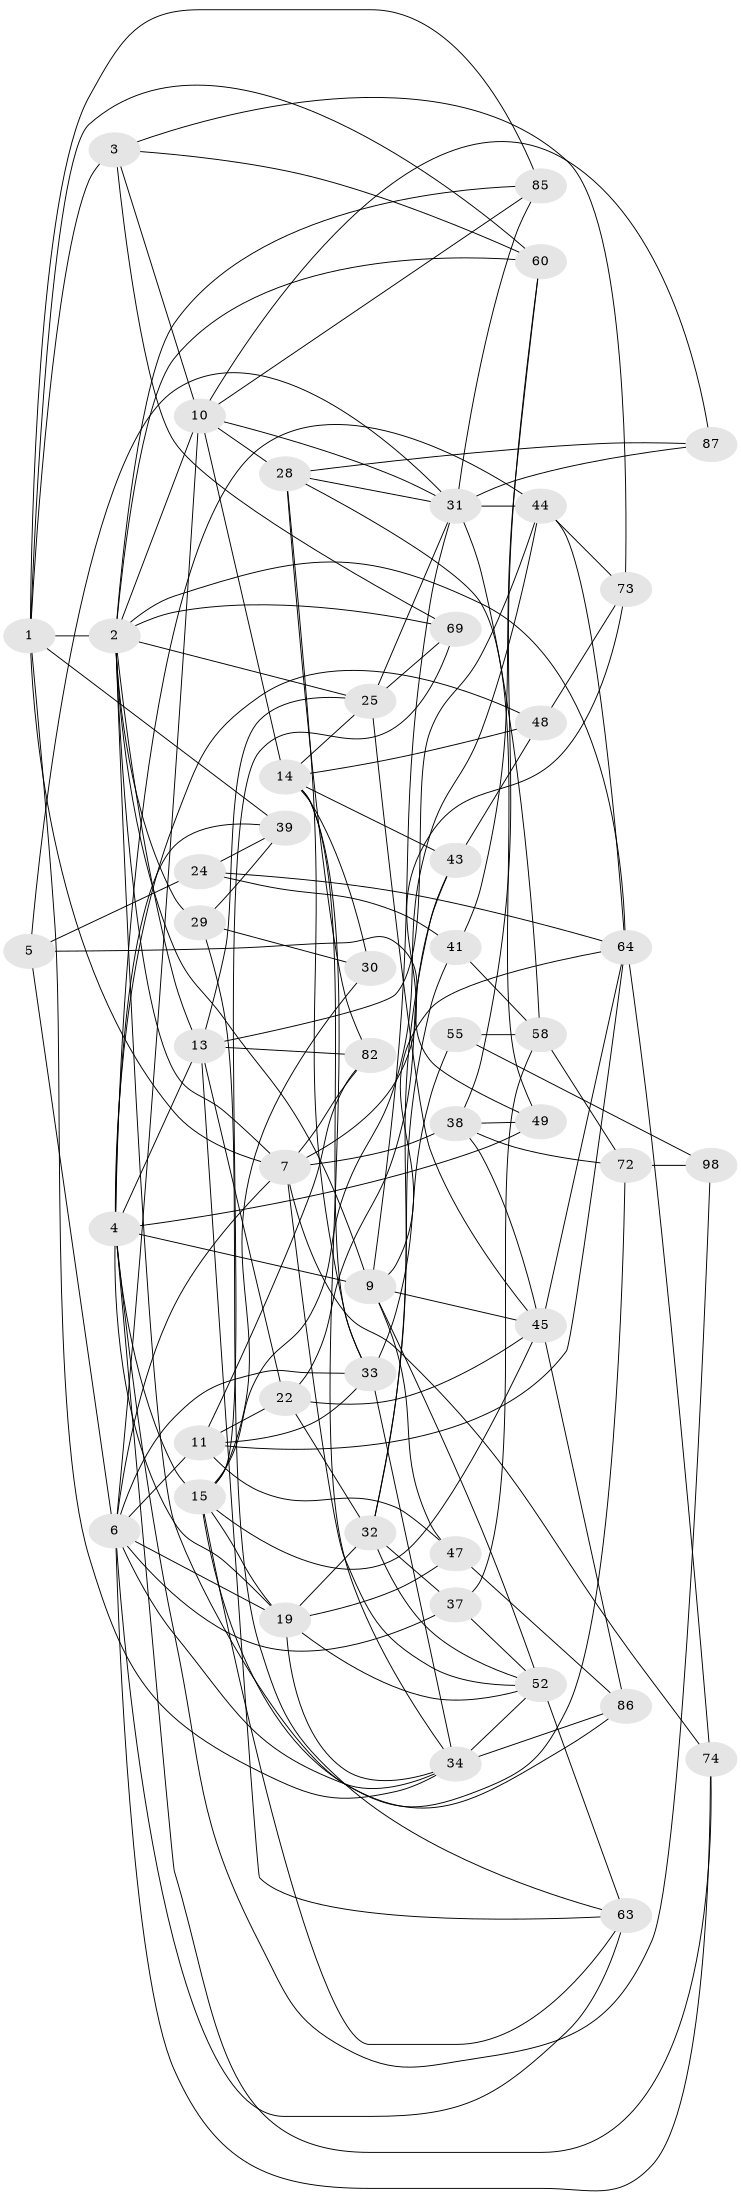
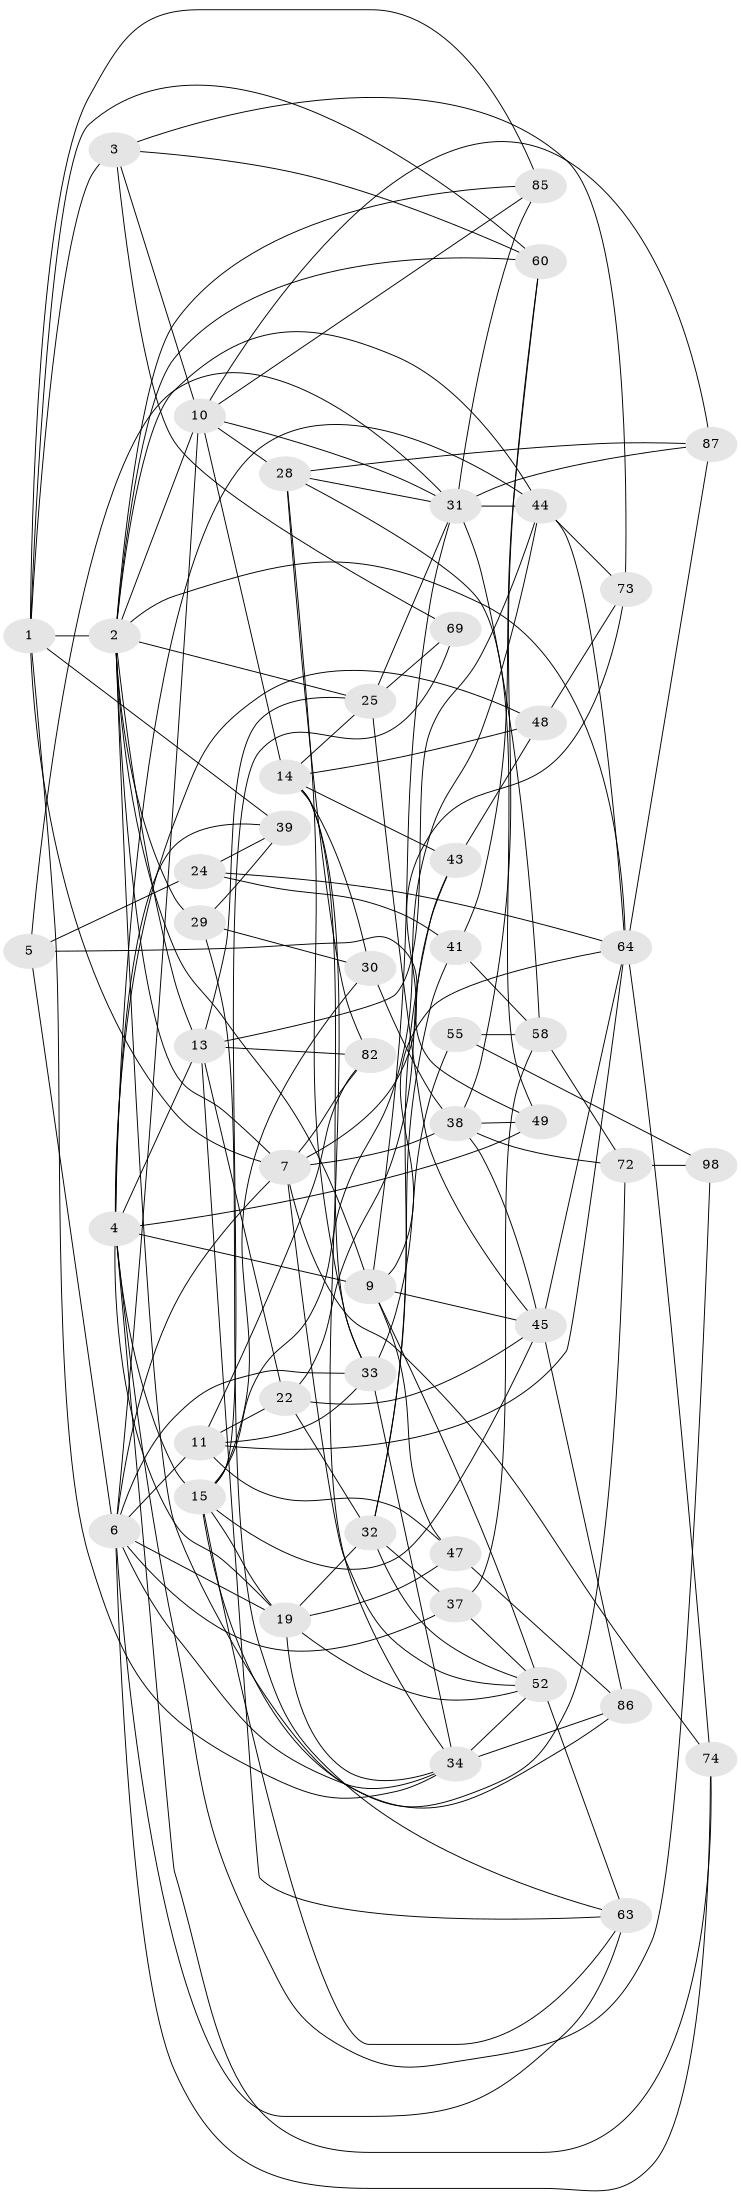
(283, 605) -> (273, 334)
none -> (669, 696)
none -> (395, 1023)
